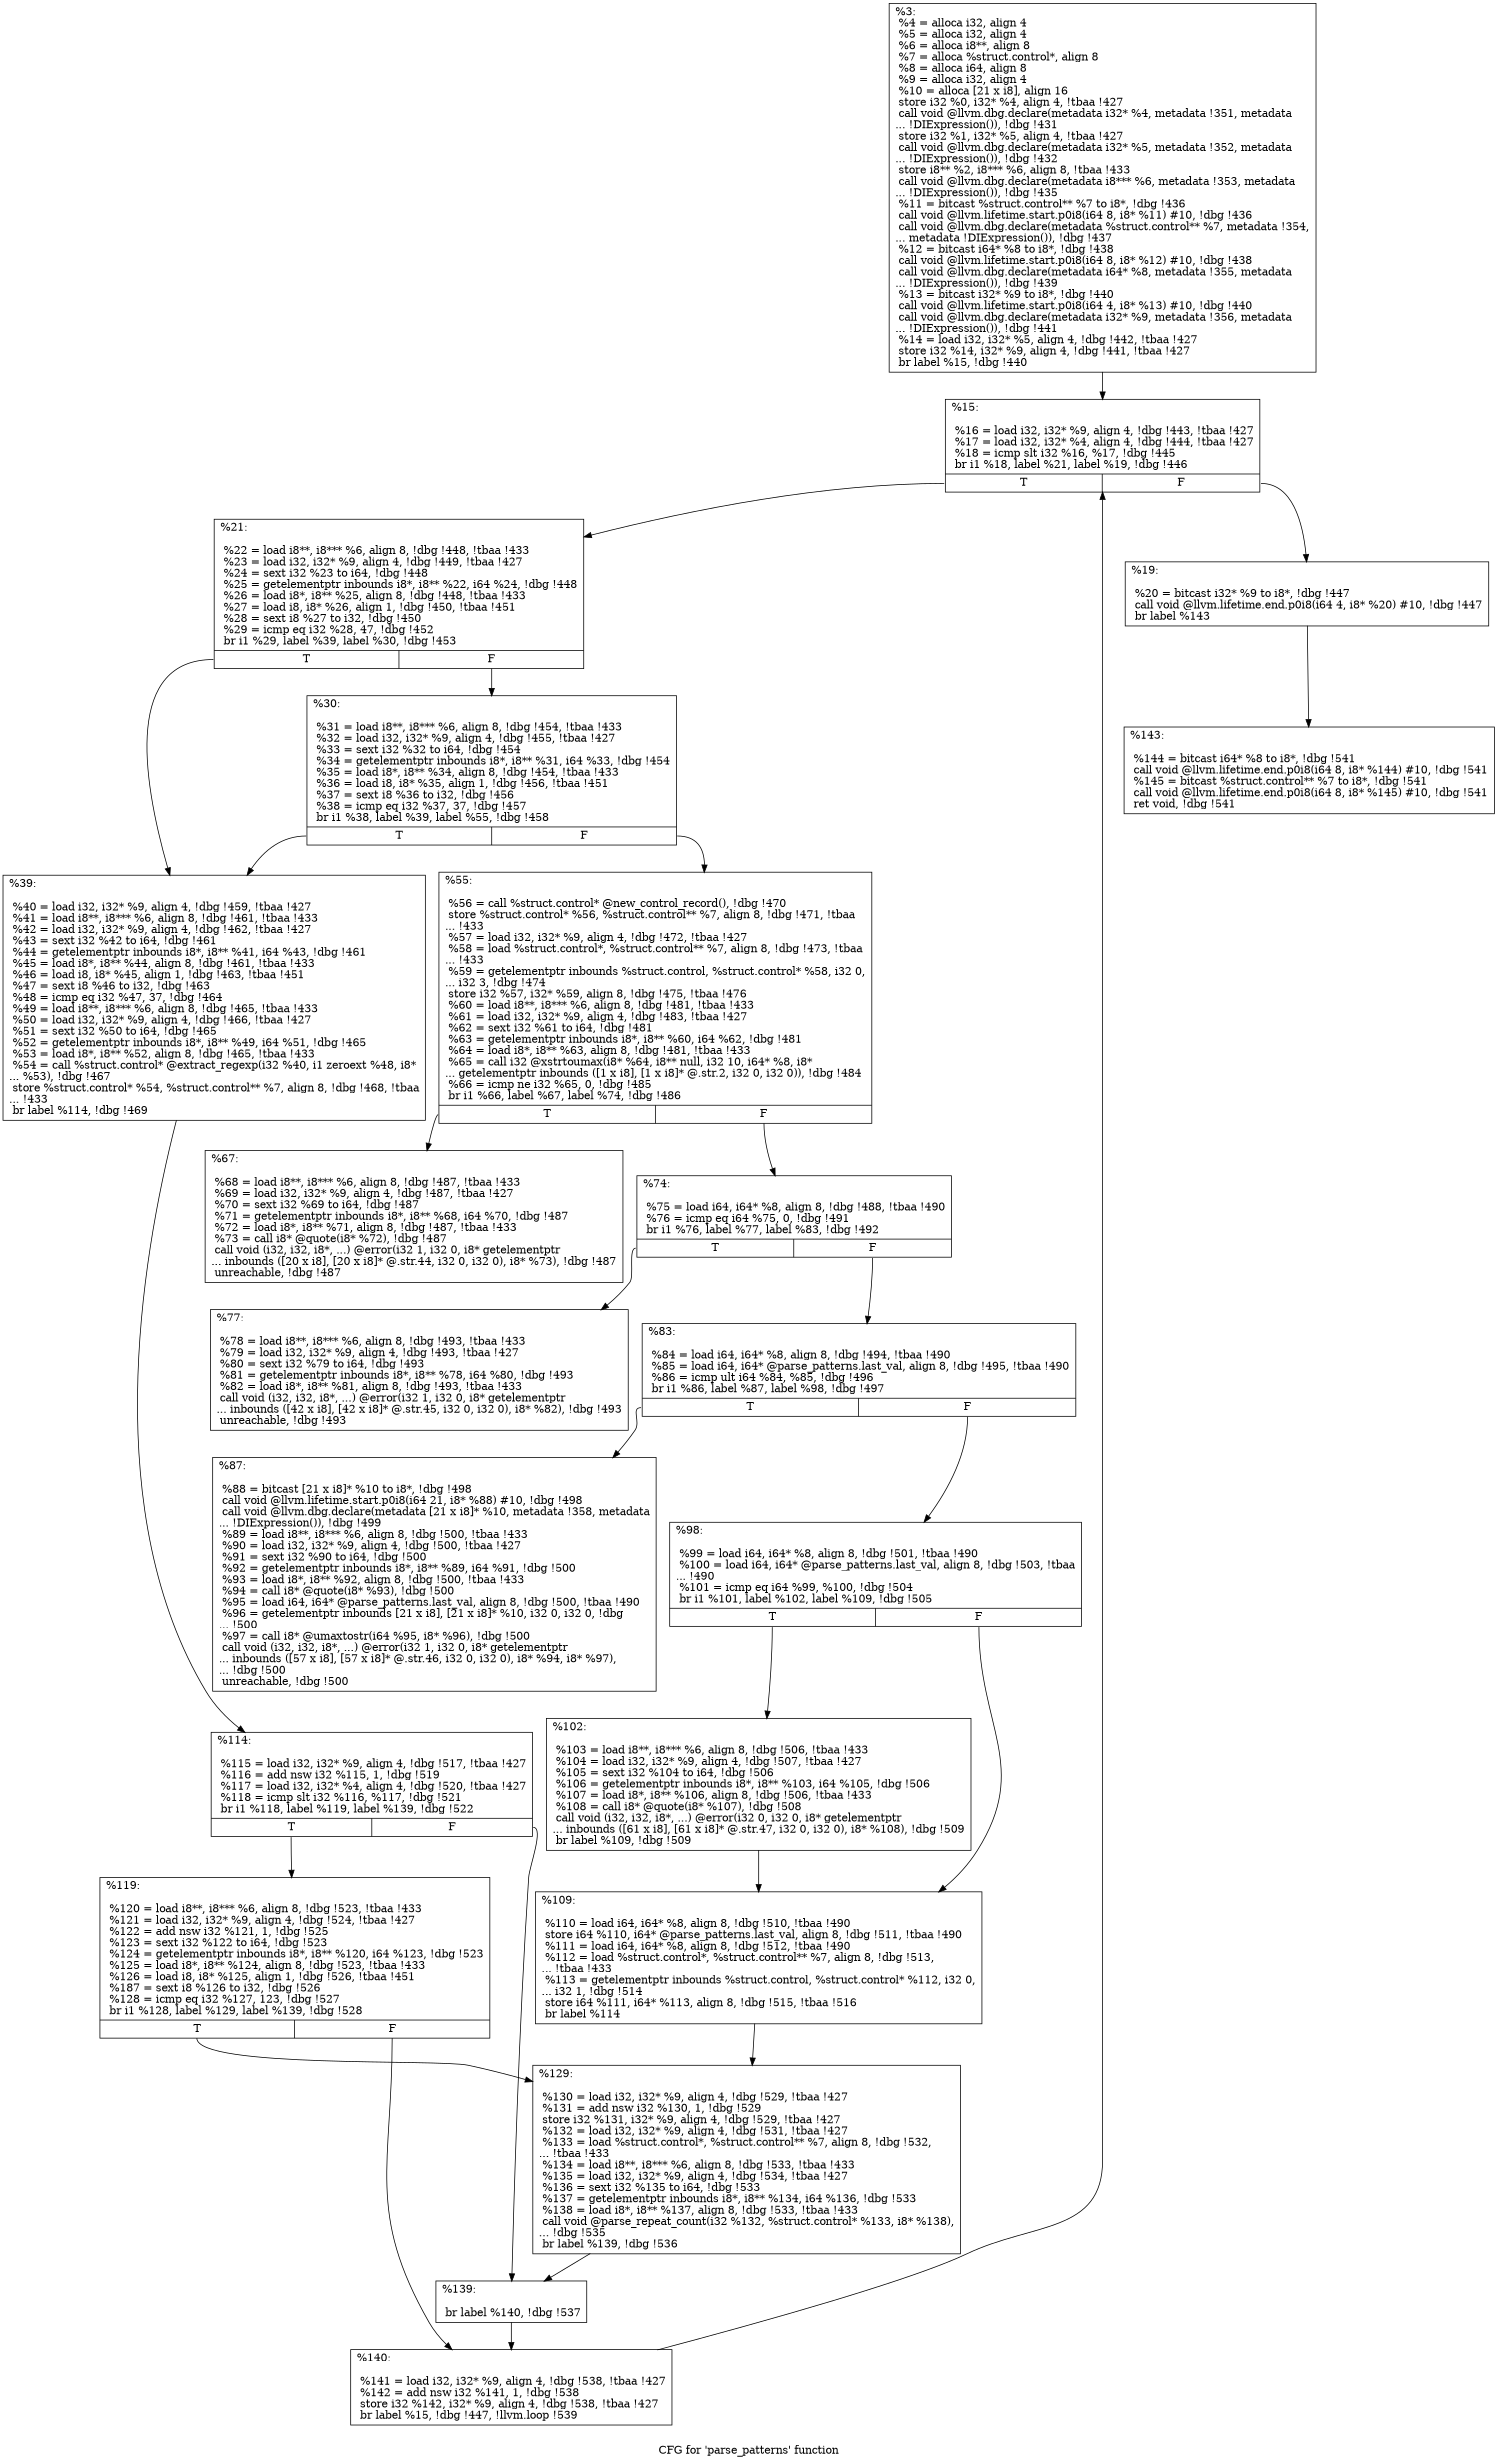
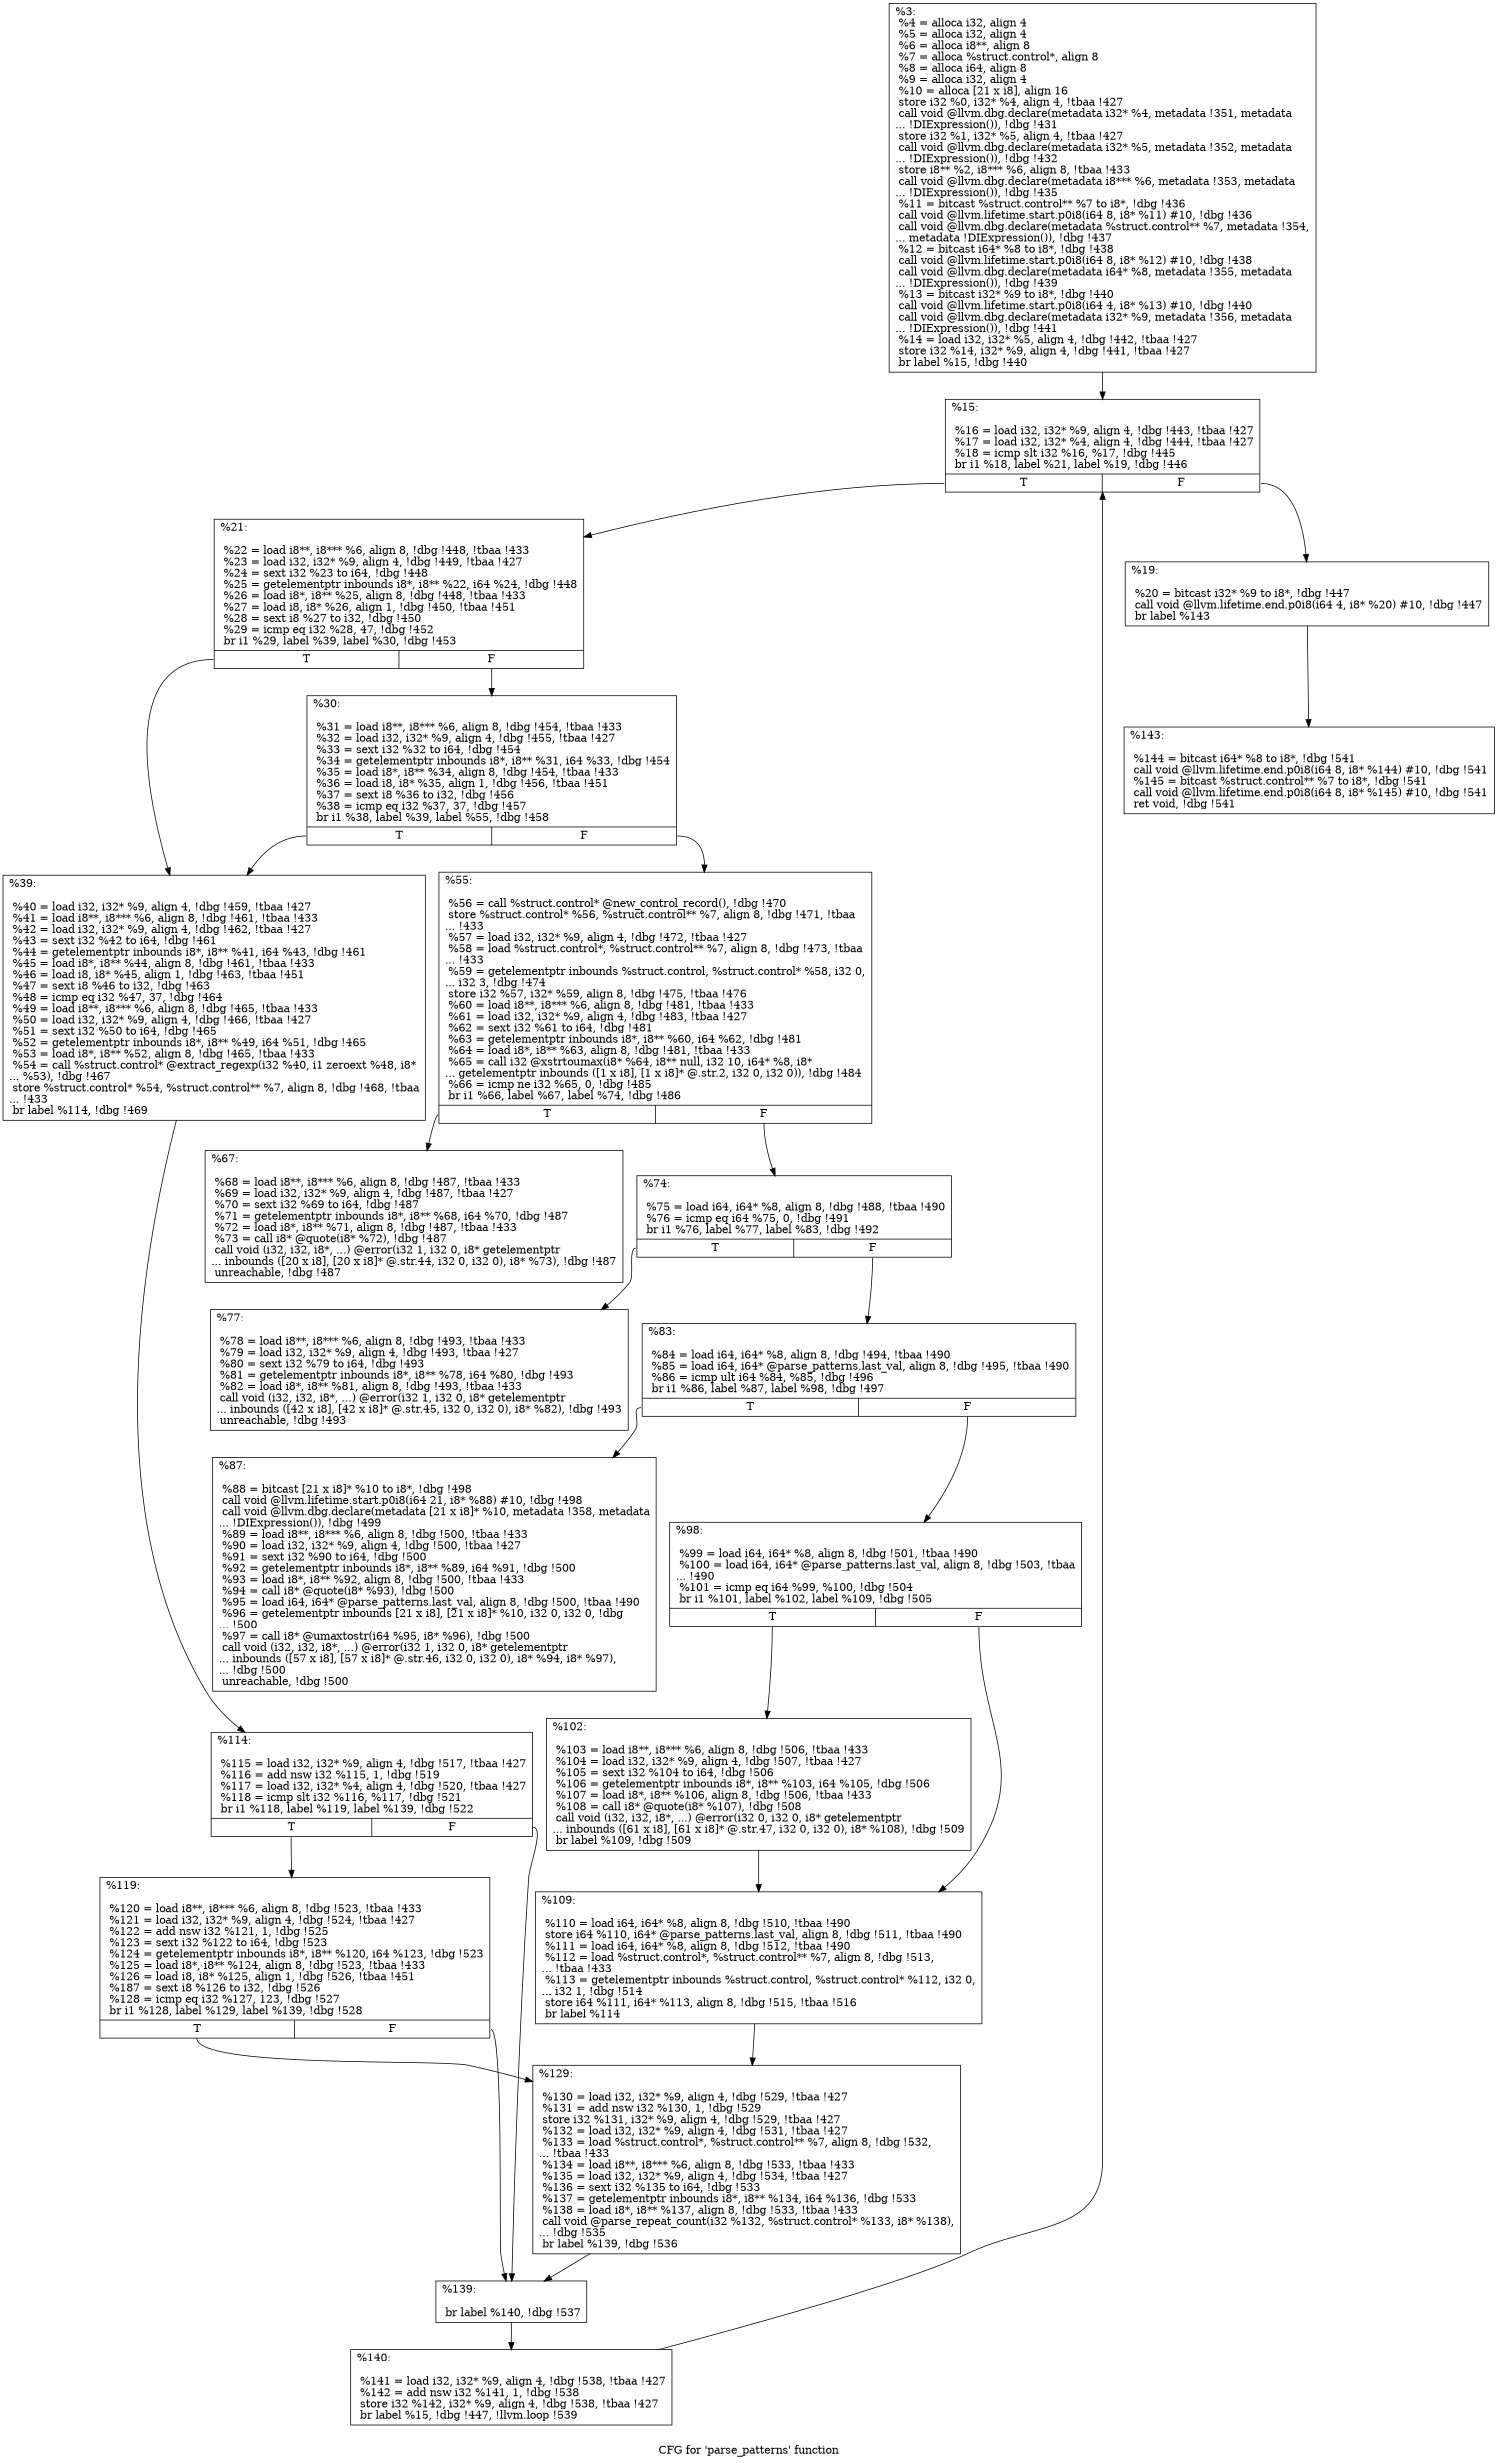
(388, 2198) -> (500, 2151)
